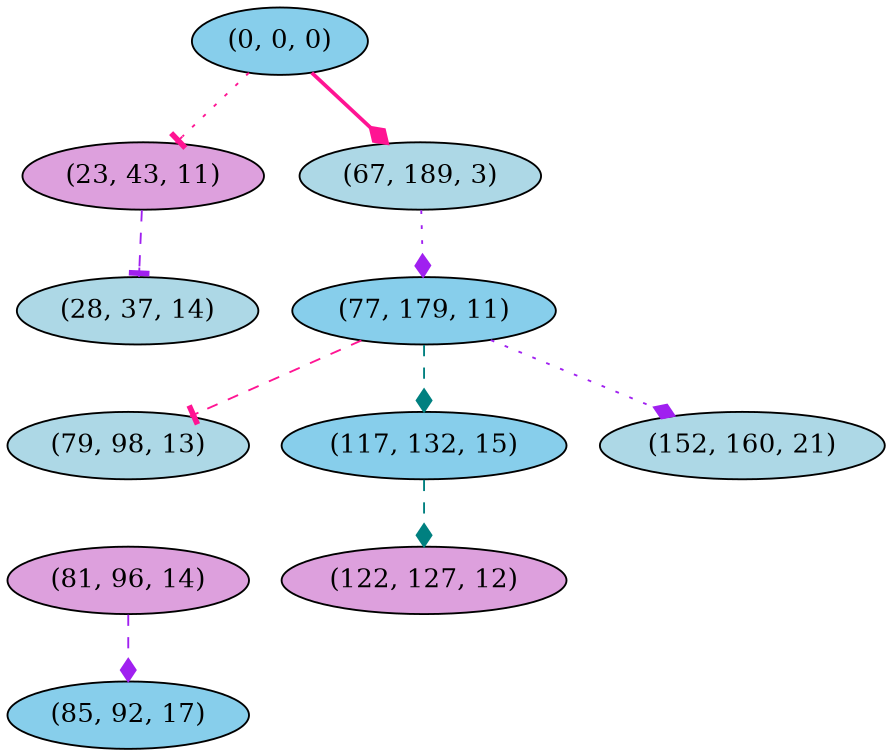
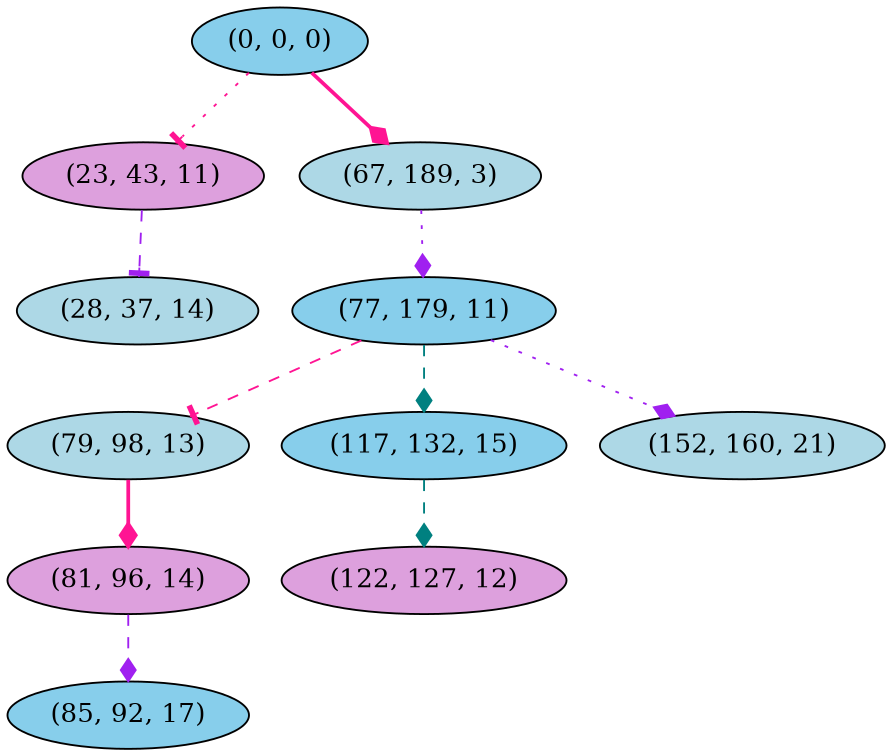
none -> (128, 502)
